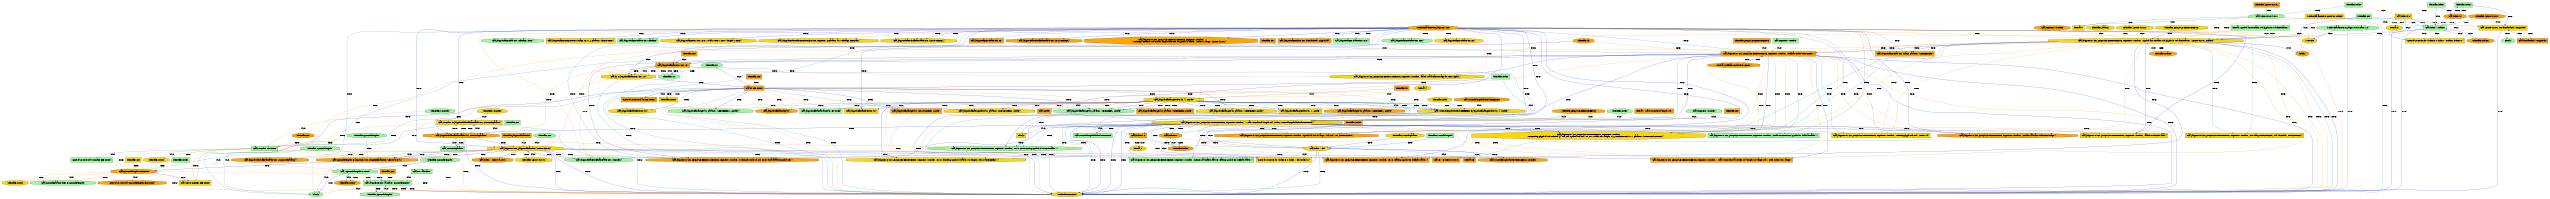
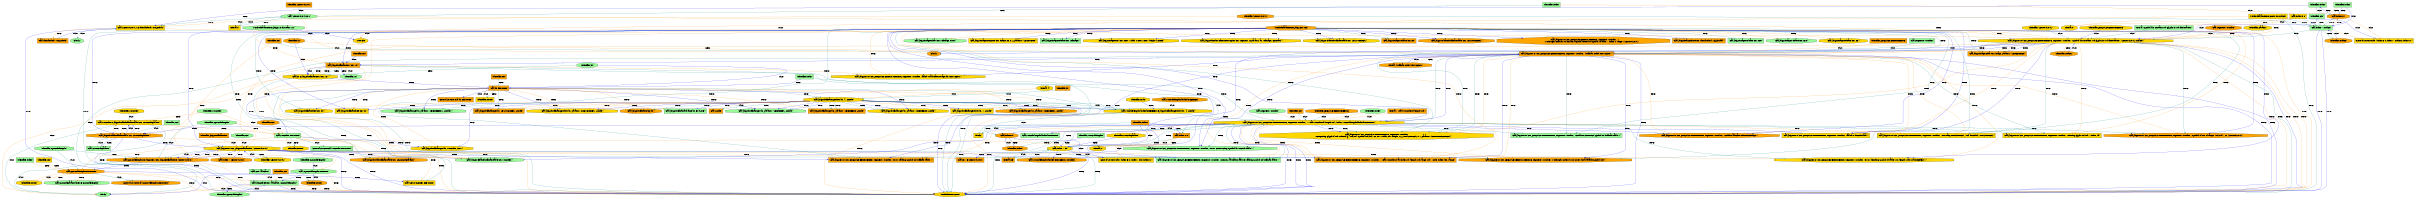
none -> (442, 148)
